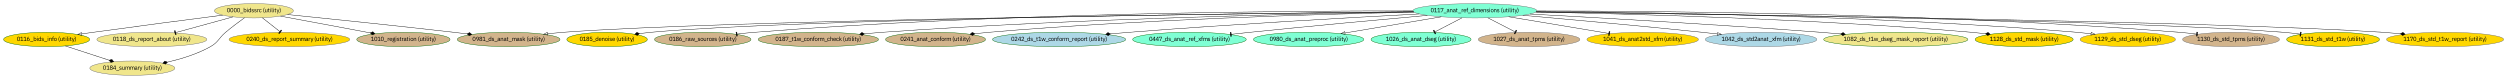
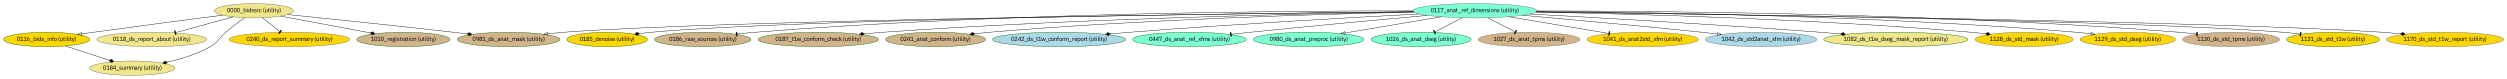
(2024, 39) -> (2024, 39)
